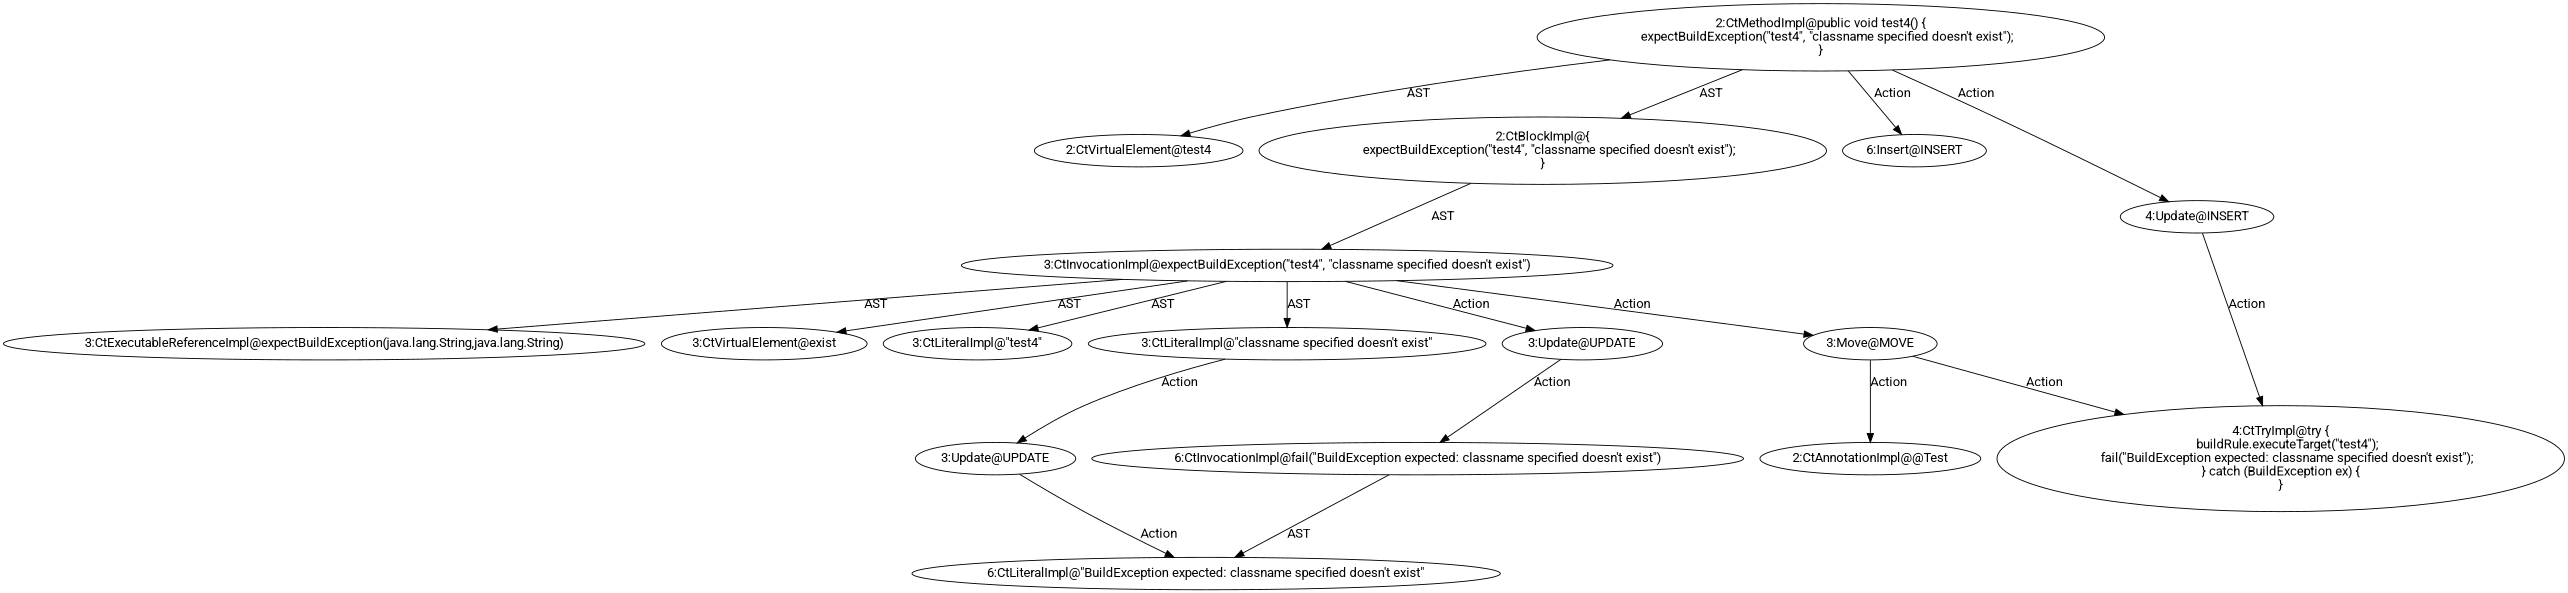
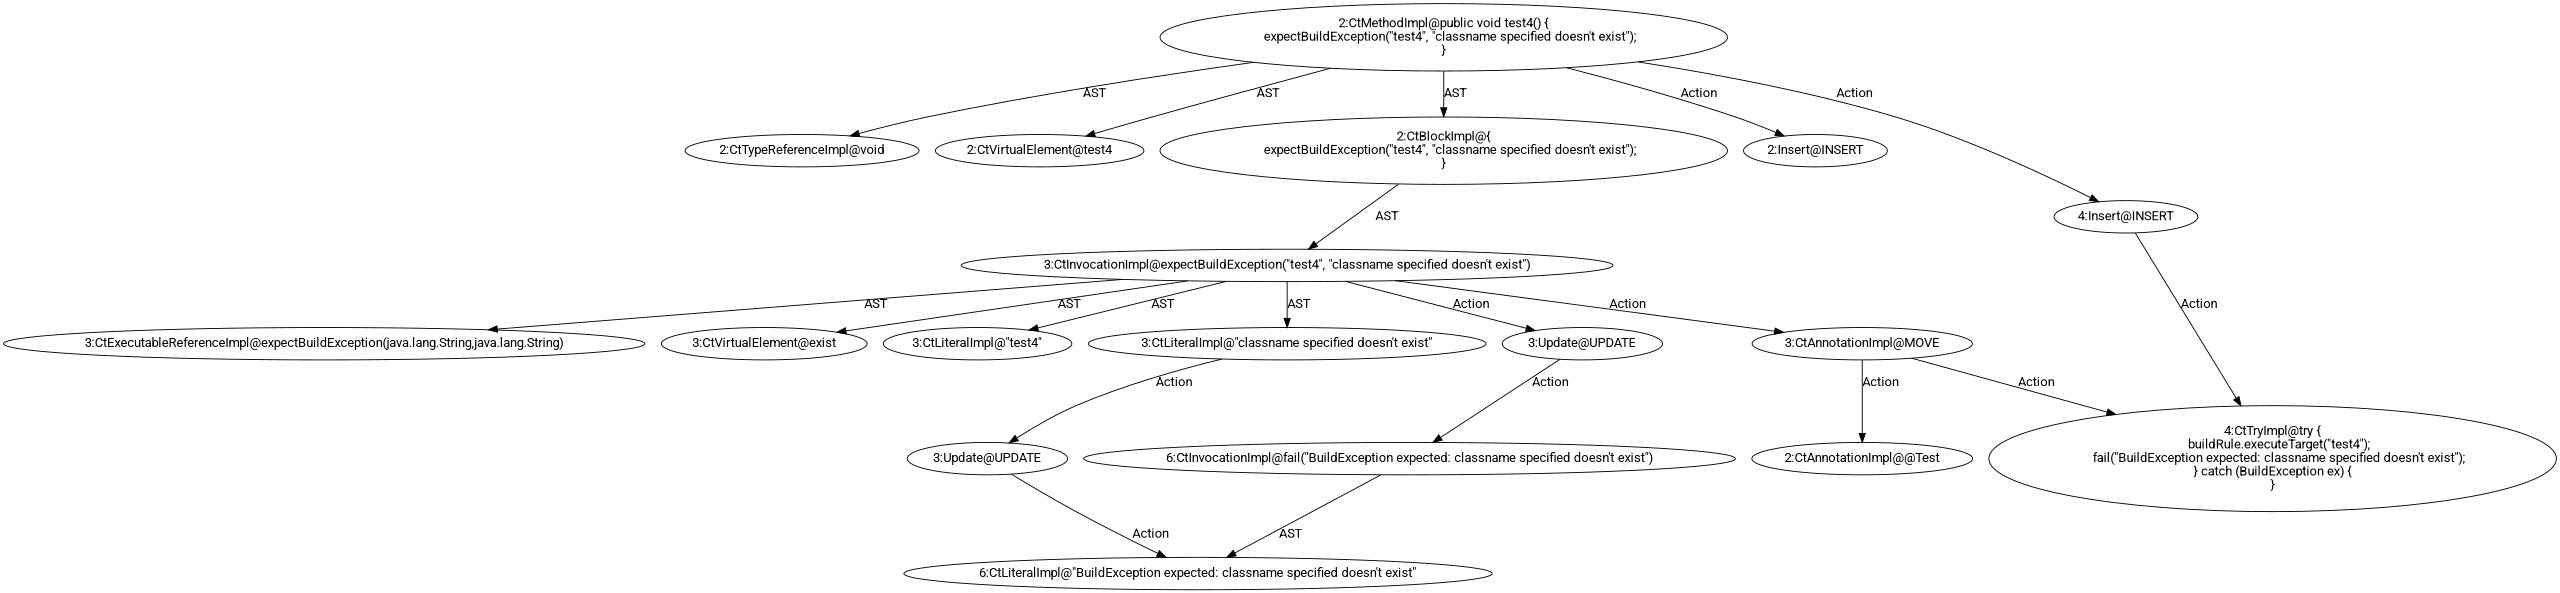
none -> (802, 151)
(1914, 151) -> (1815, 151)
(2197, 217) -> (2126, 217)
(1870, 344) -> (1862, 344)
